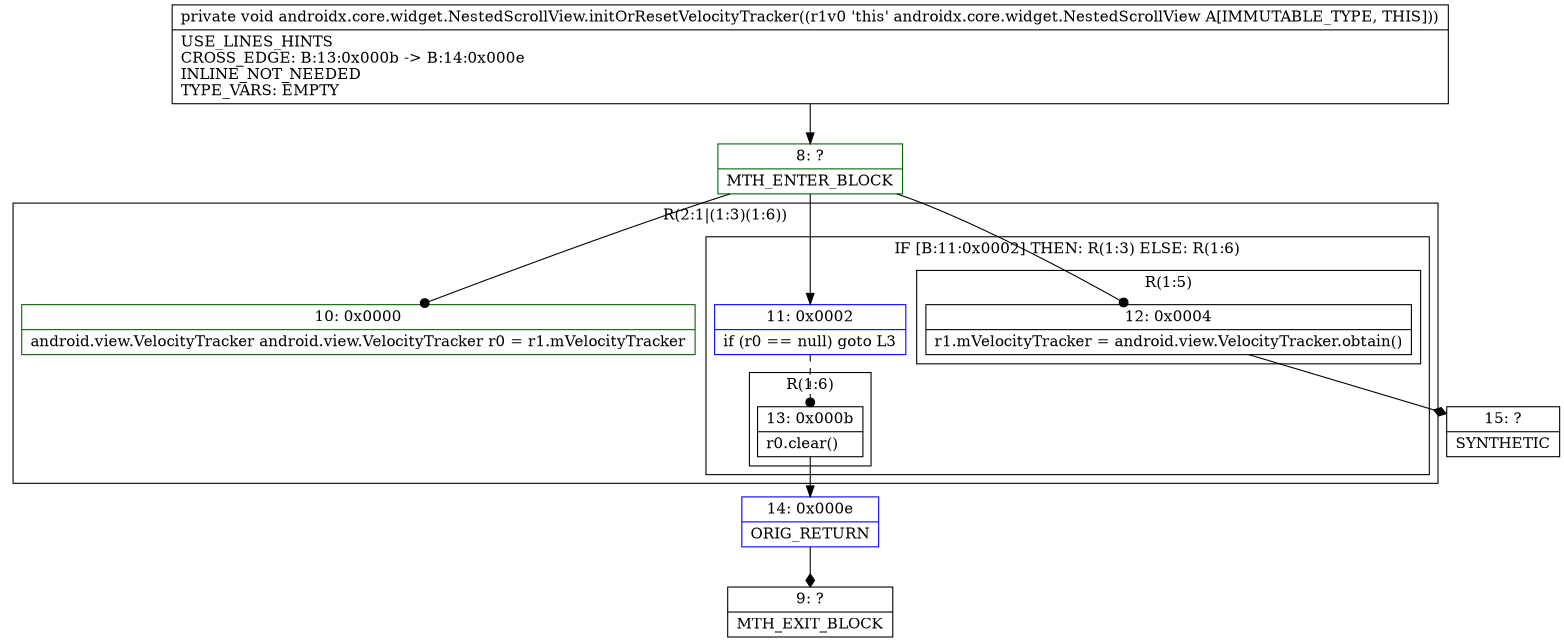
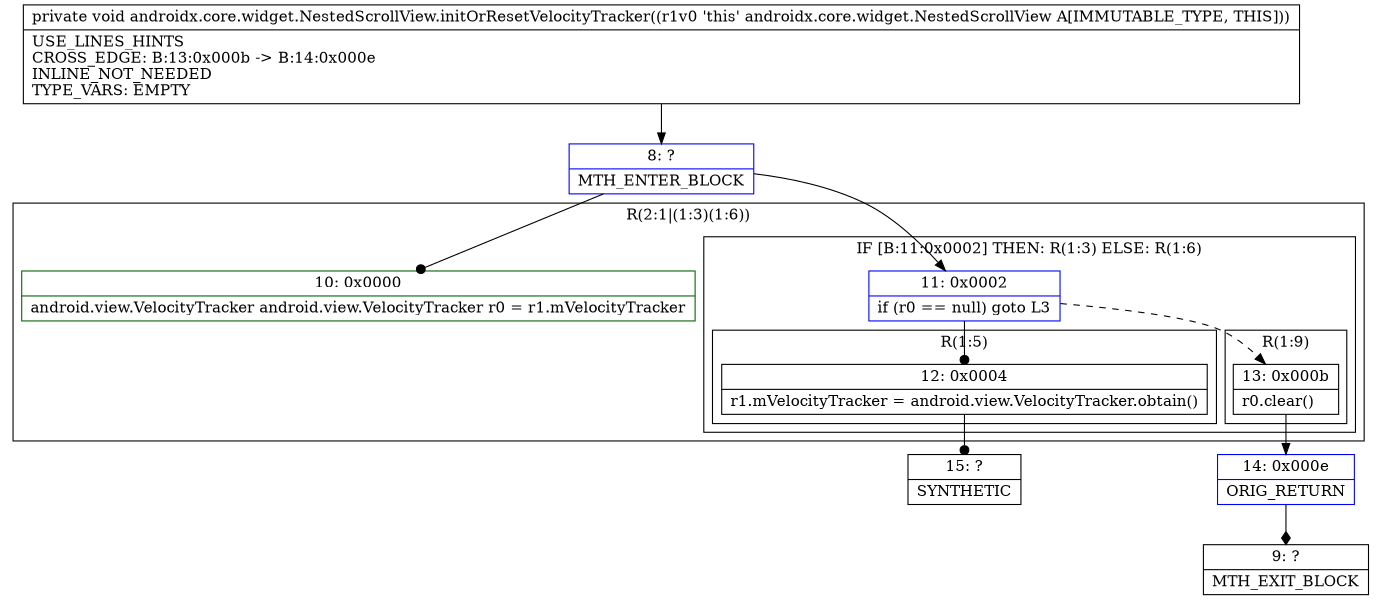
(810, 169) -> (661, 169)
(1016, 245) -> (964, 338)
(810, 380) -> (1164, 316)
(1341, 382) -> (964, 430)
(810, 385) -> (1286, 343)
